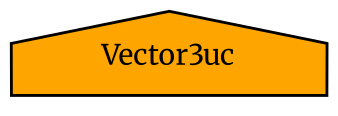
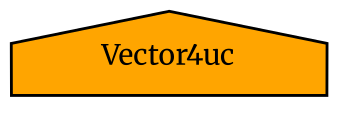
(169, 58) -> (169, 58)
